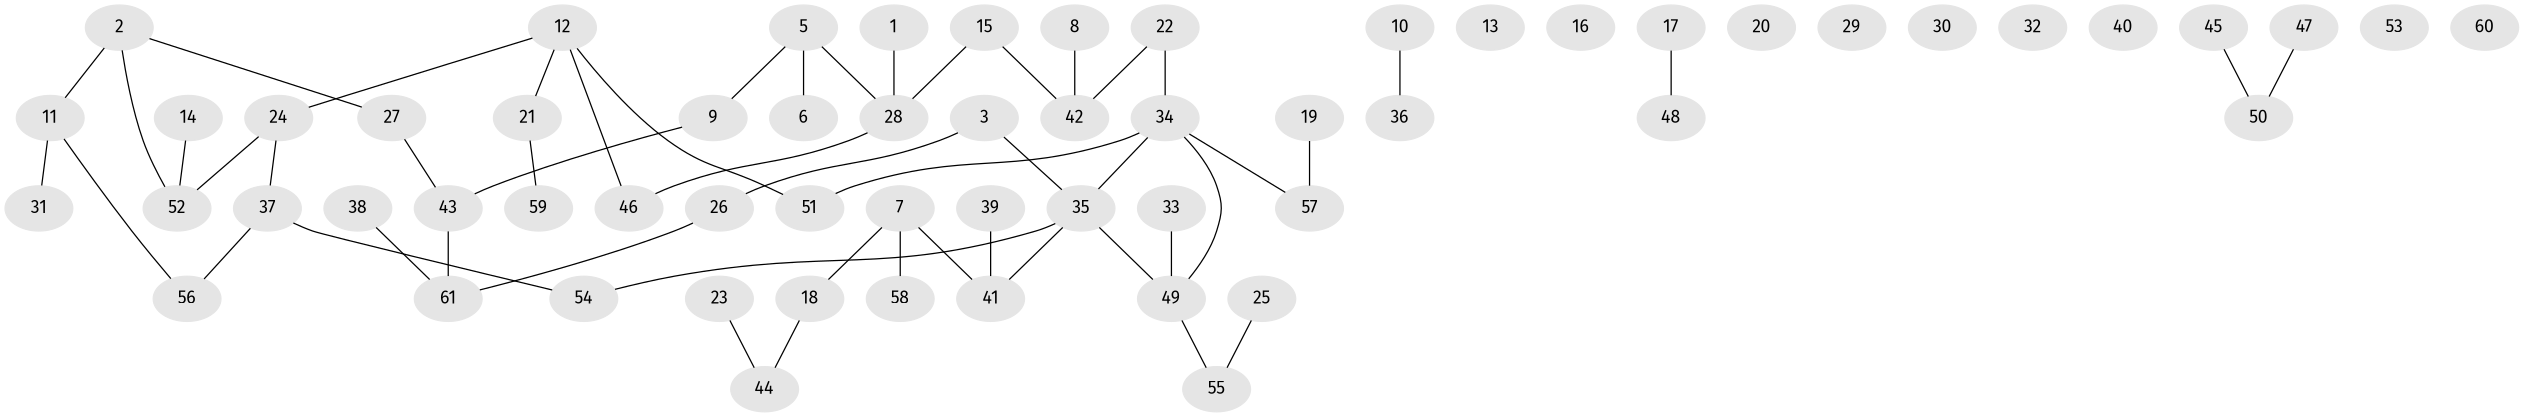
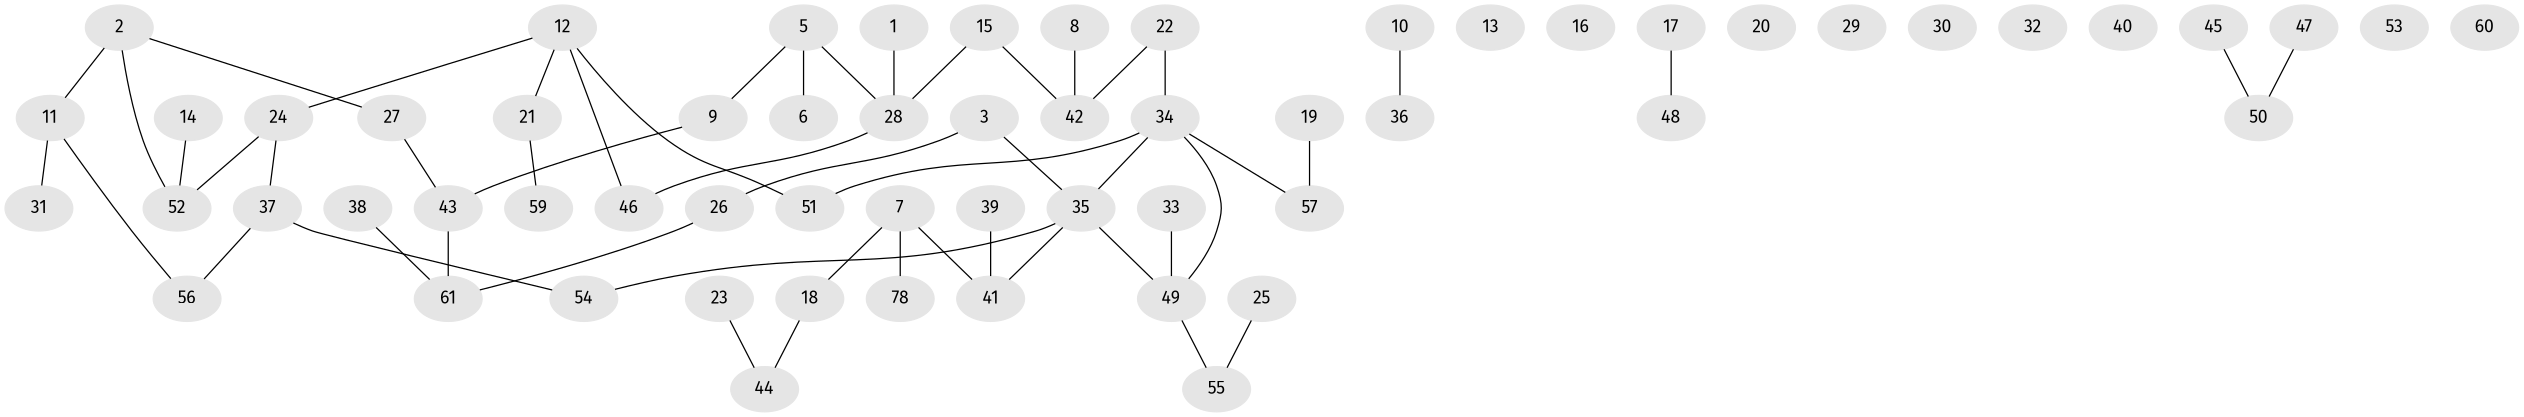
(900, 299) -> (900, 299)
